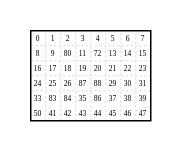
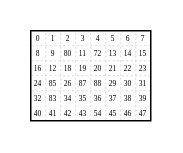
(53, 68) -> (53, 68)
(53, 83) -> (53, 83)
(38, 98) -> (38, 98)
(68, 98) -> (68, 98)
(98, 98) -> (98, 98)
(38, 113) -> (38, 113)
(98, 113) -> (98, 113)
